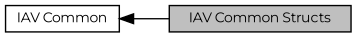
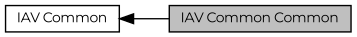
(260, 19) -> (260, 19)
